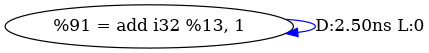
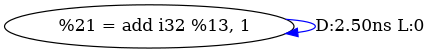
(149, 26) -> (149, 26)
